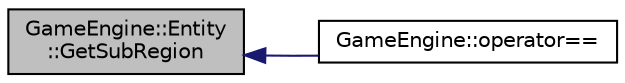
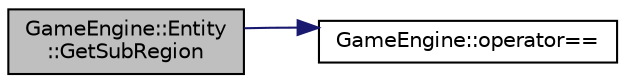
(292, 56) -> (271, 28)
